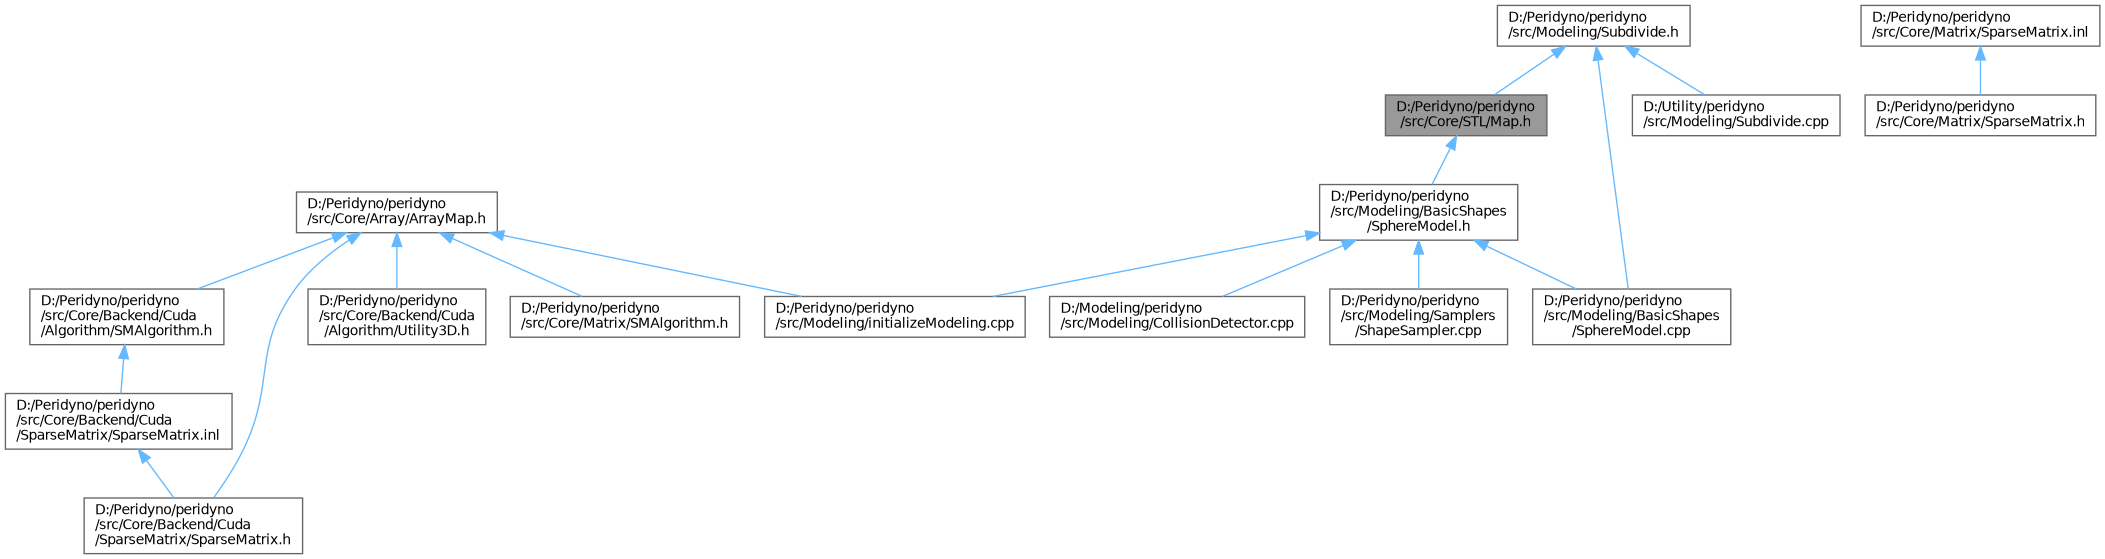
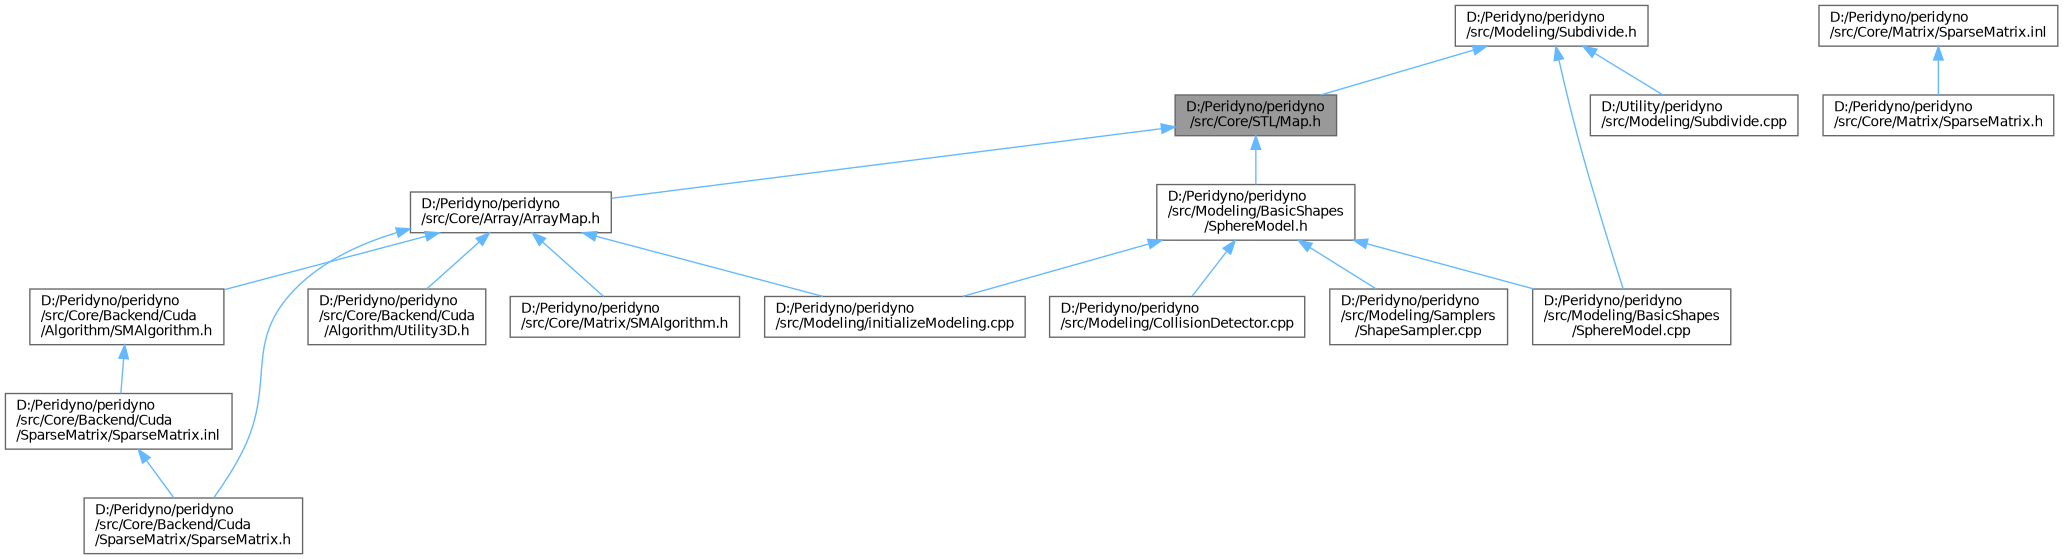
none -> (886, 163)
(1177, 317) -> (1177, 317)
